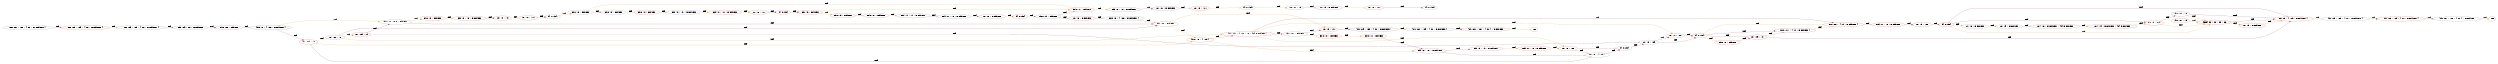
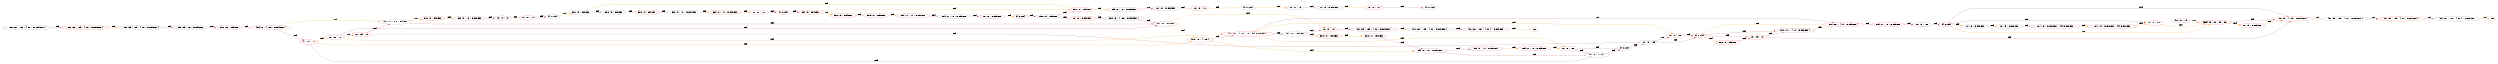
(2181, 14) -> none
